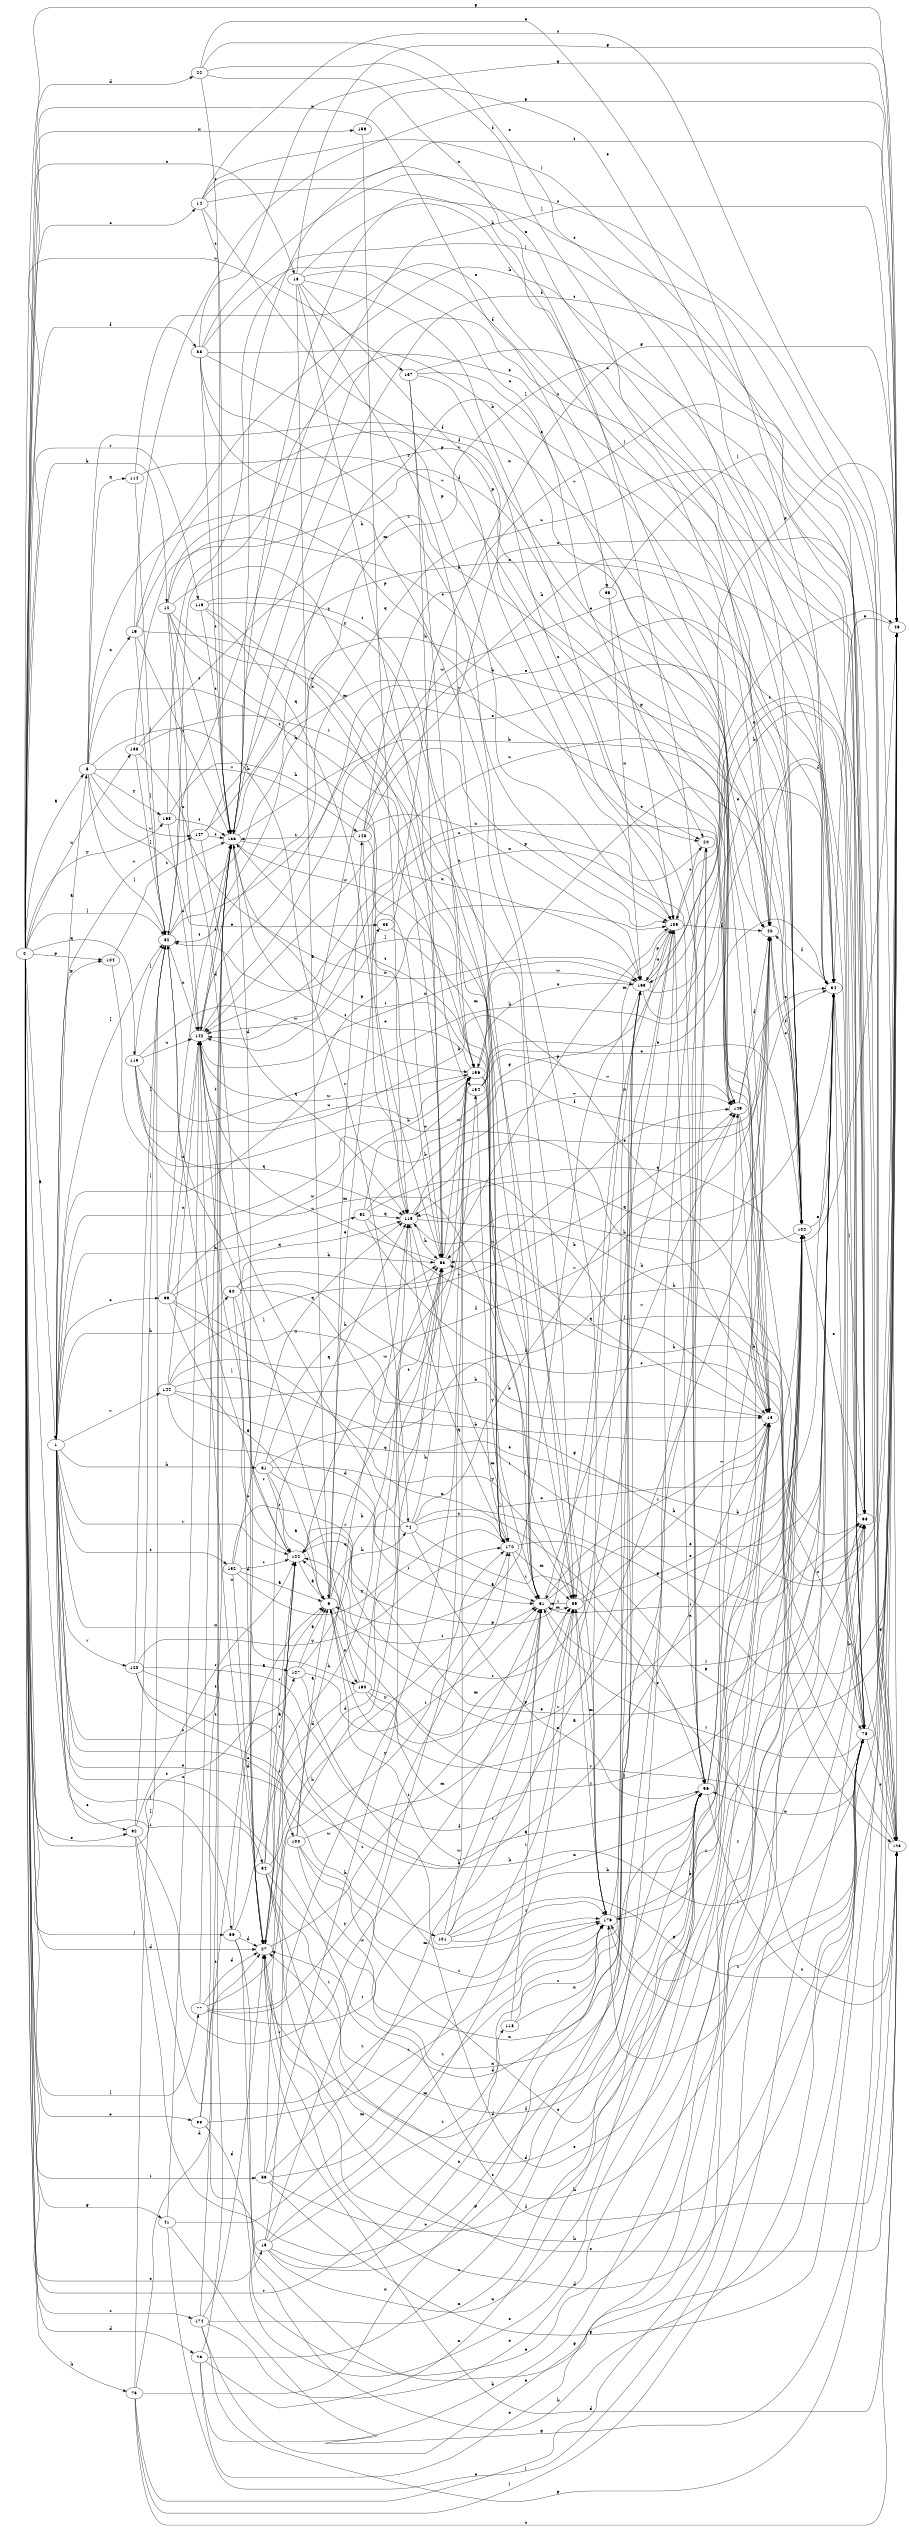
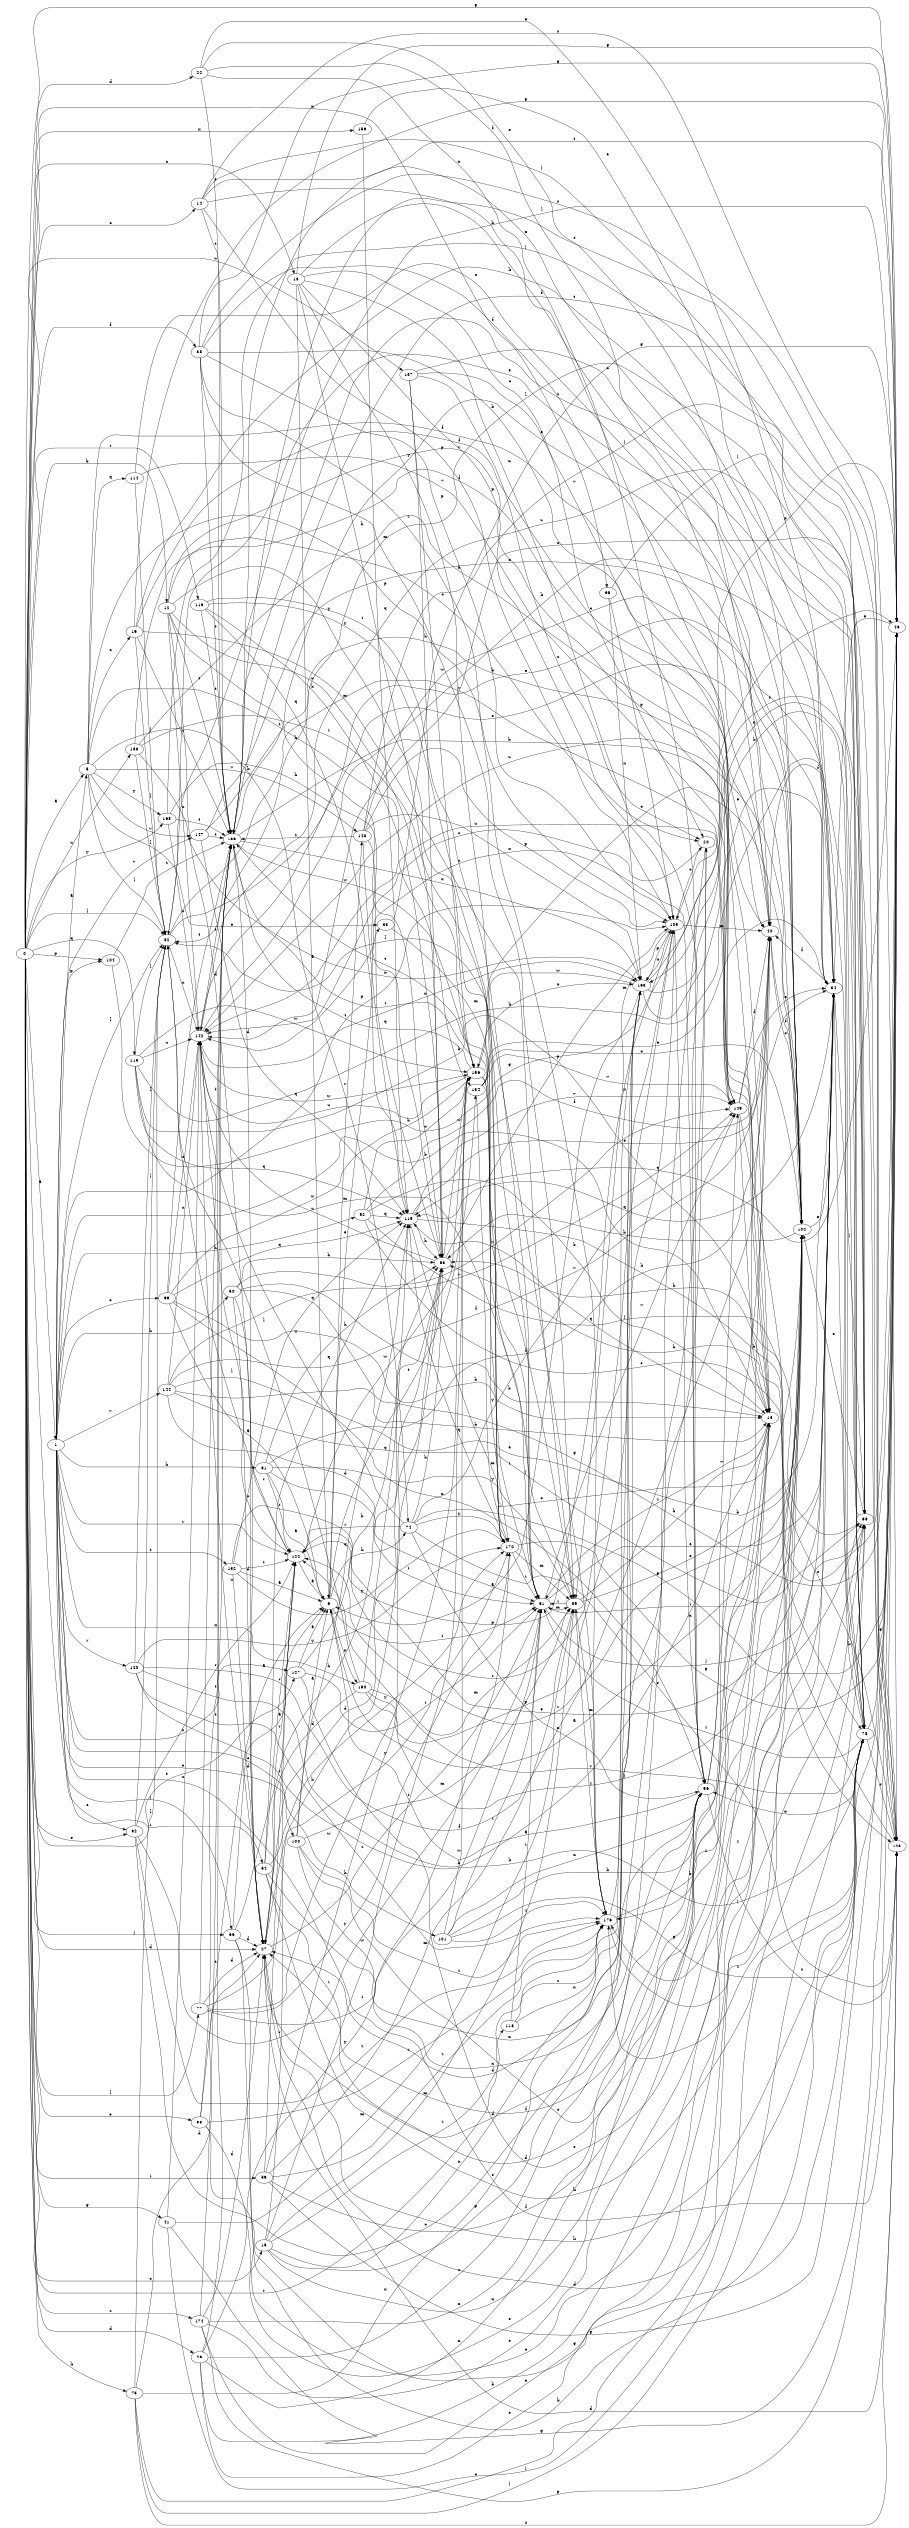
(722, 926) -> (722, 926)
(386, 1021) -> (386, 1021)
none -> (370, 2008)
(654, 2251) -> none
